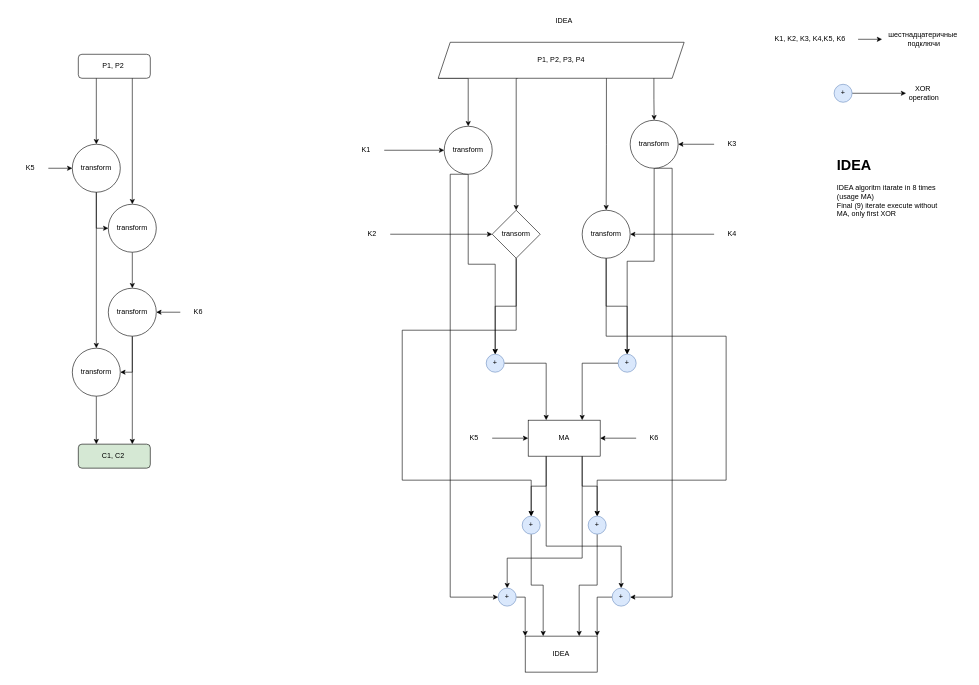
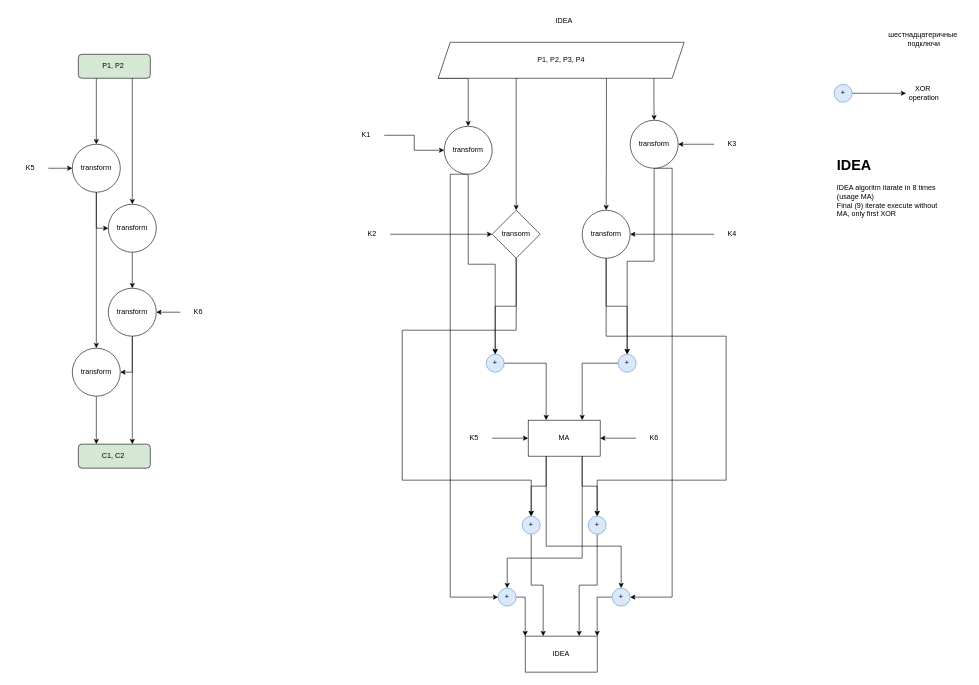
(810, 39) -> none
(876, 39) -> none
(114, 66) -> (114, 66)
(366, 150) -> (366, 135)
